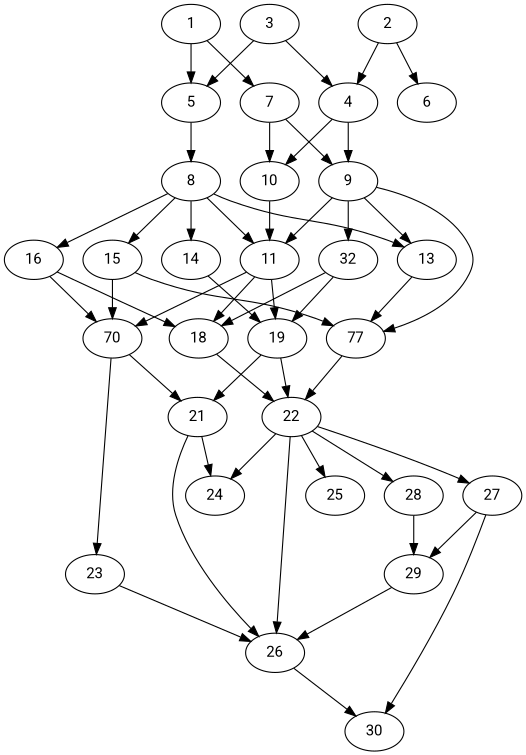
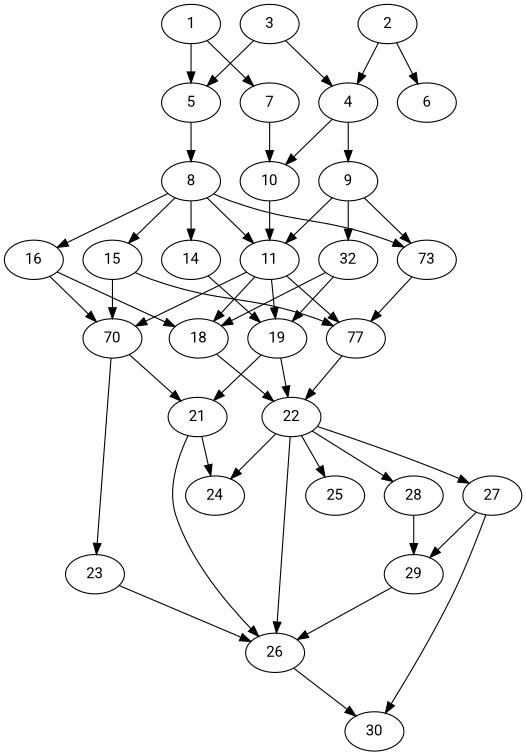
(304, 137) -> none
(471, 251) -> (308, 294)
(427, 260) -> (427, 260)
